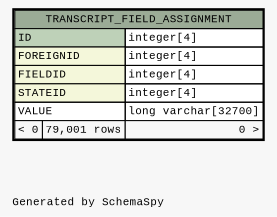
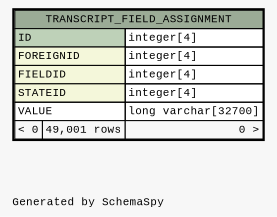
(84, 129) -> (84, 129)
